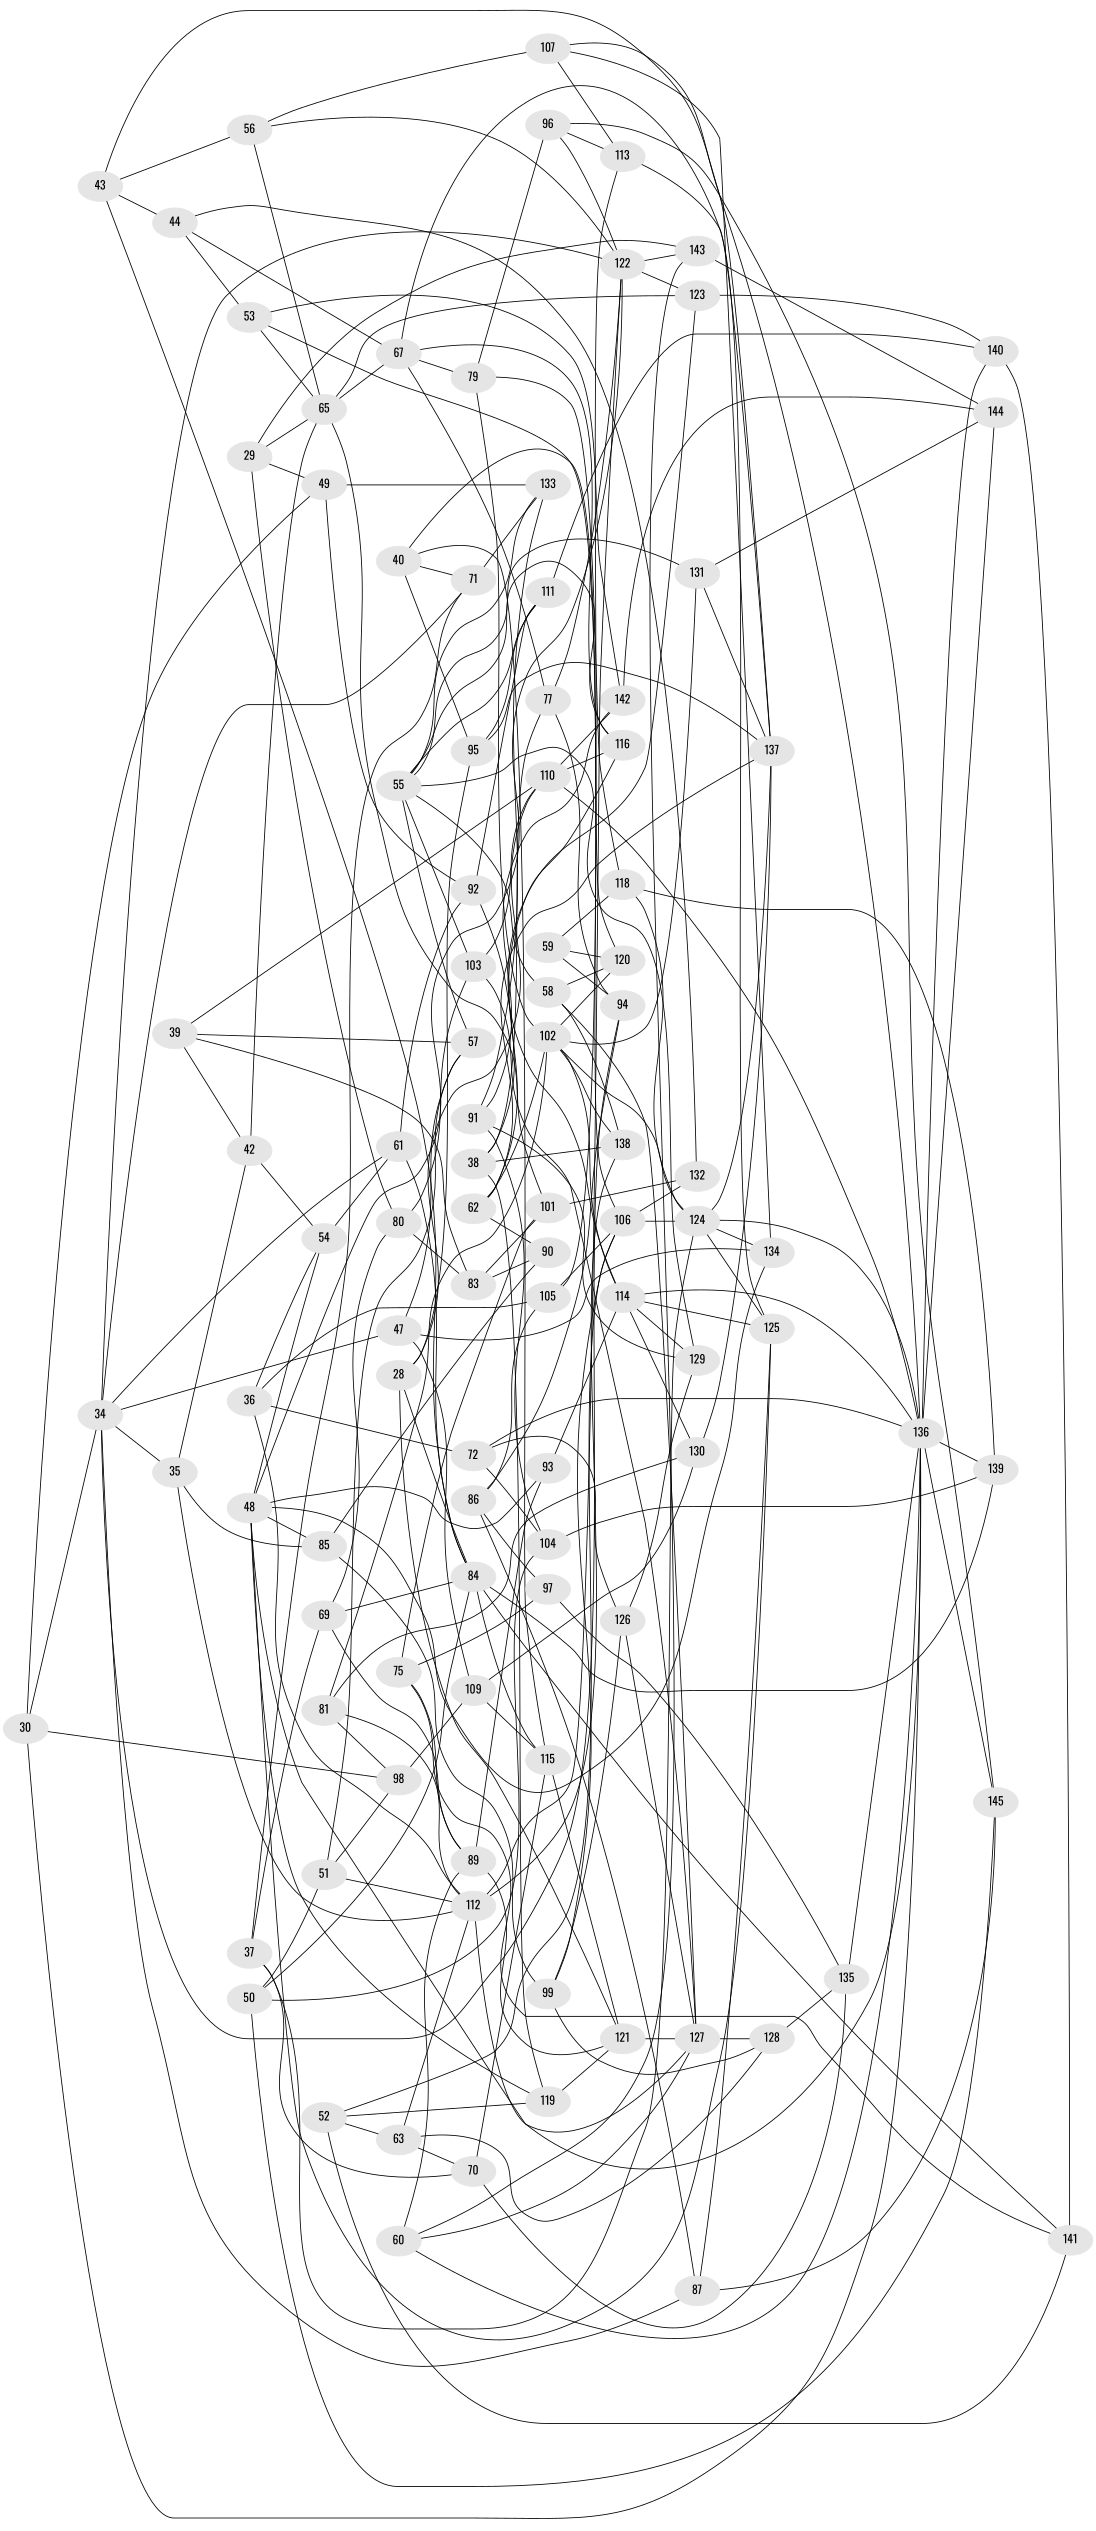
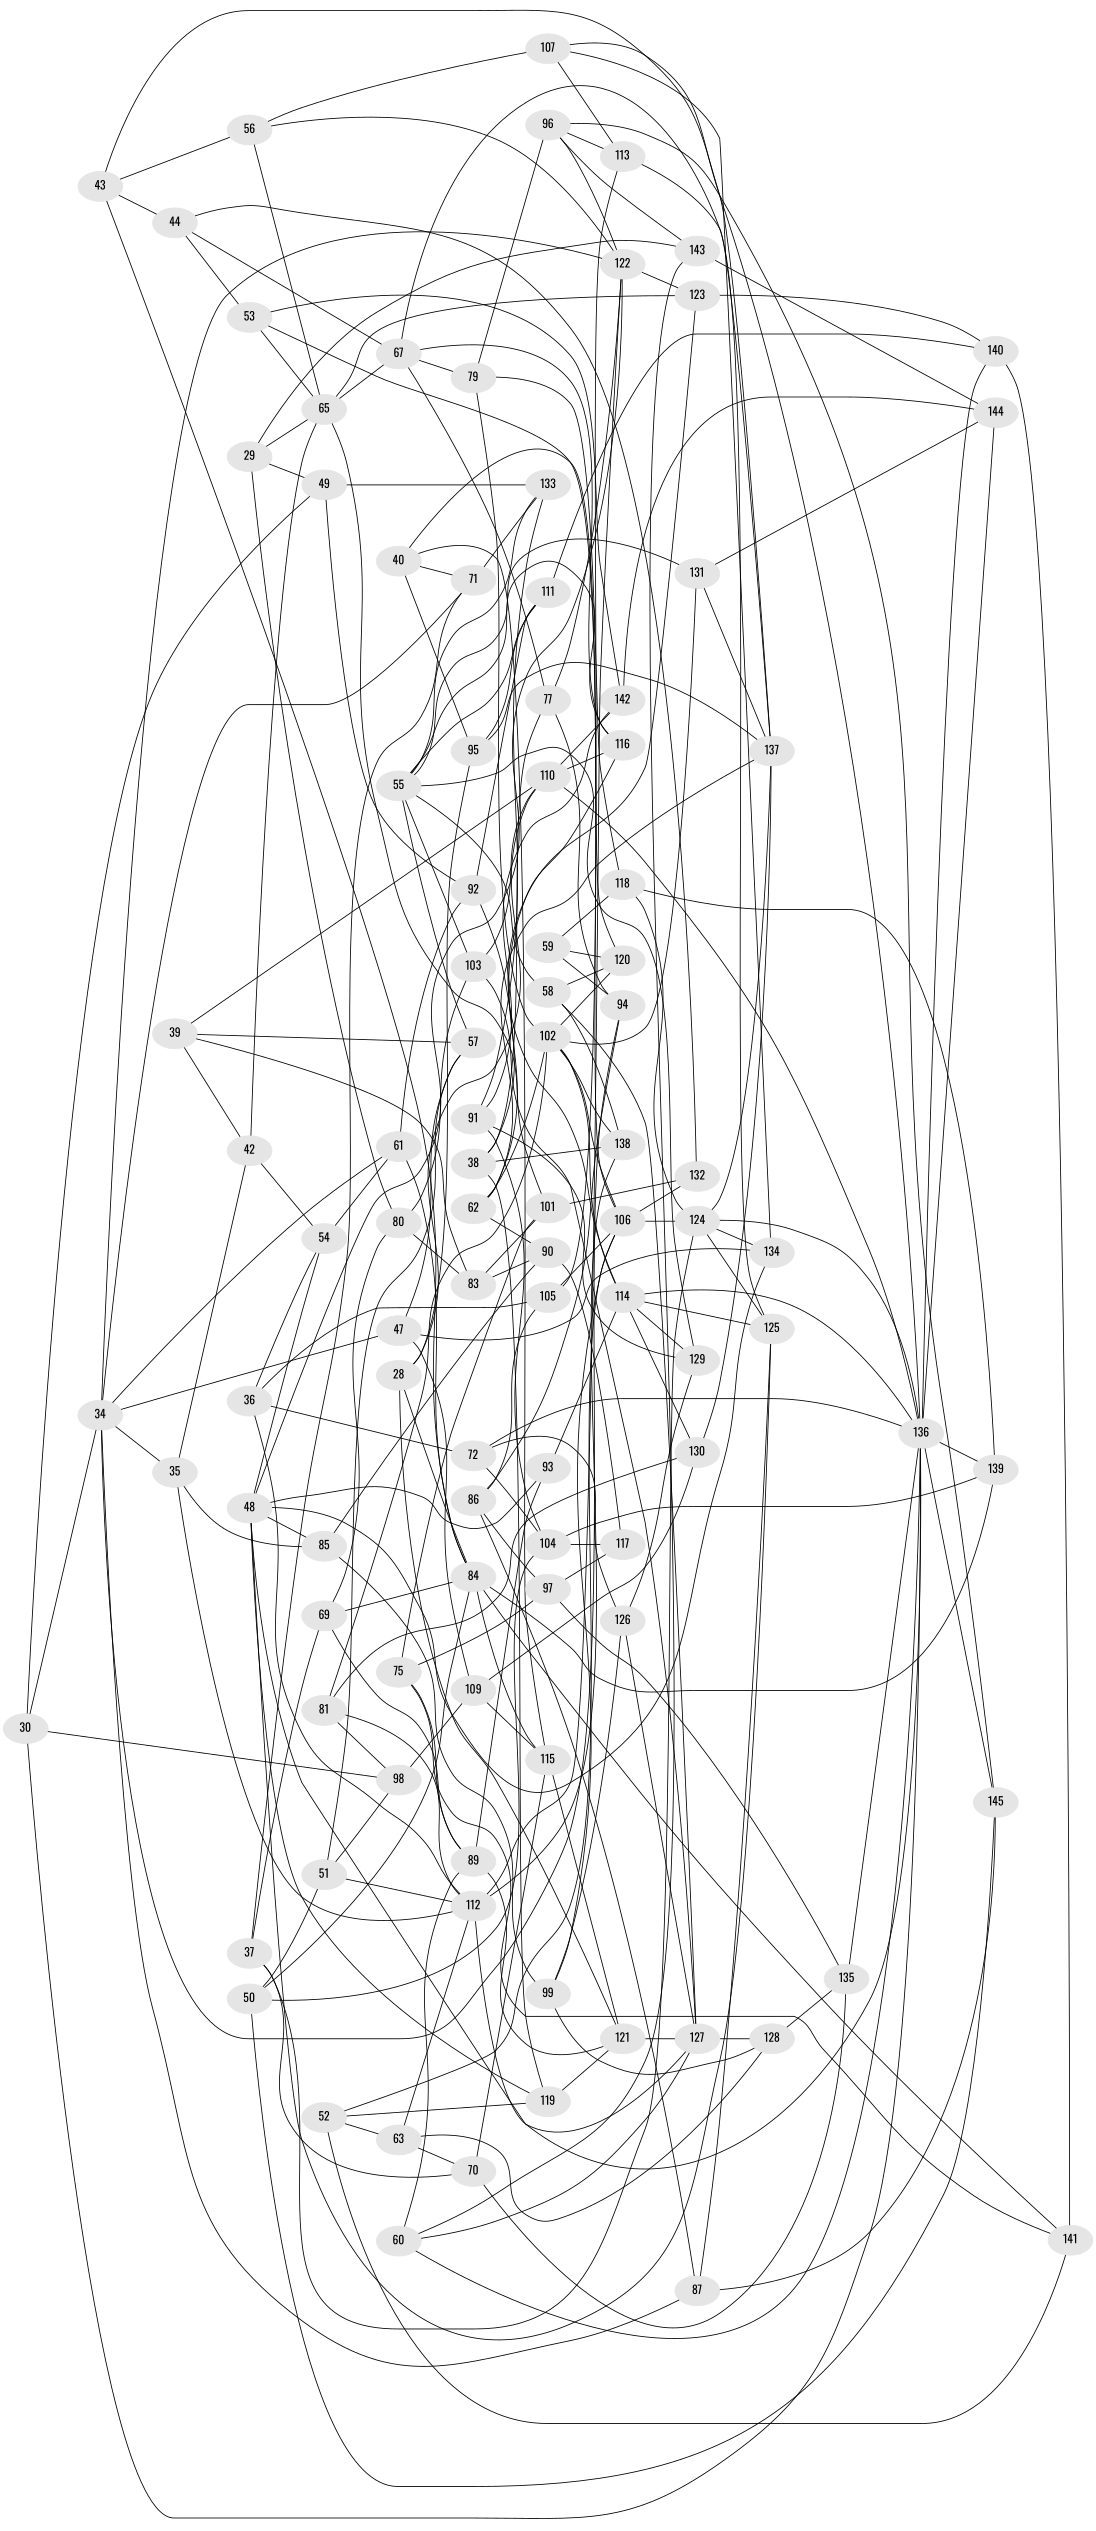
(660, 258) -> (617, 193)
(633, 1109) -> (590, 1127)
none -> (623, 1545)
